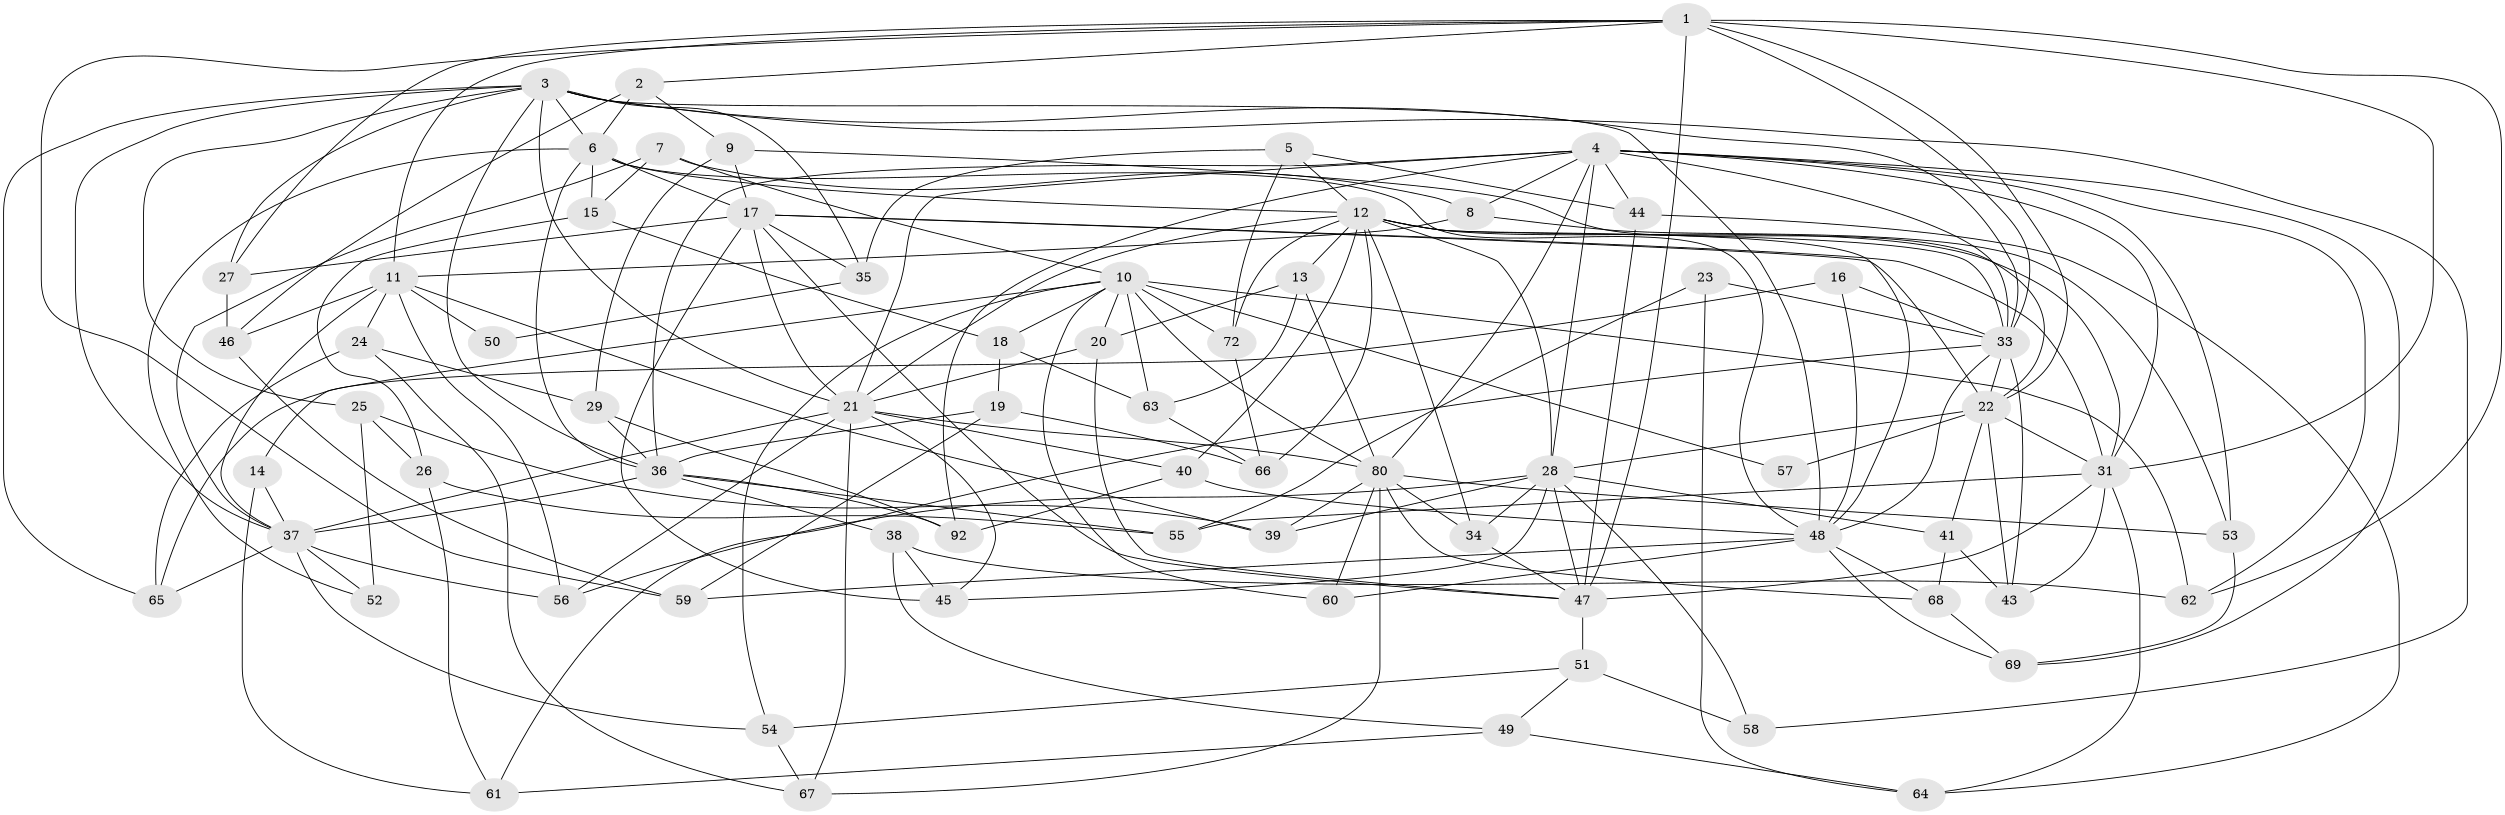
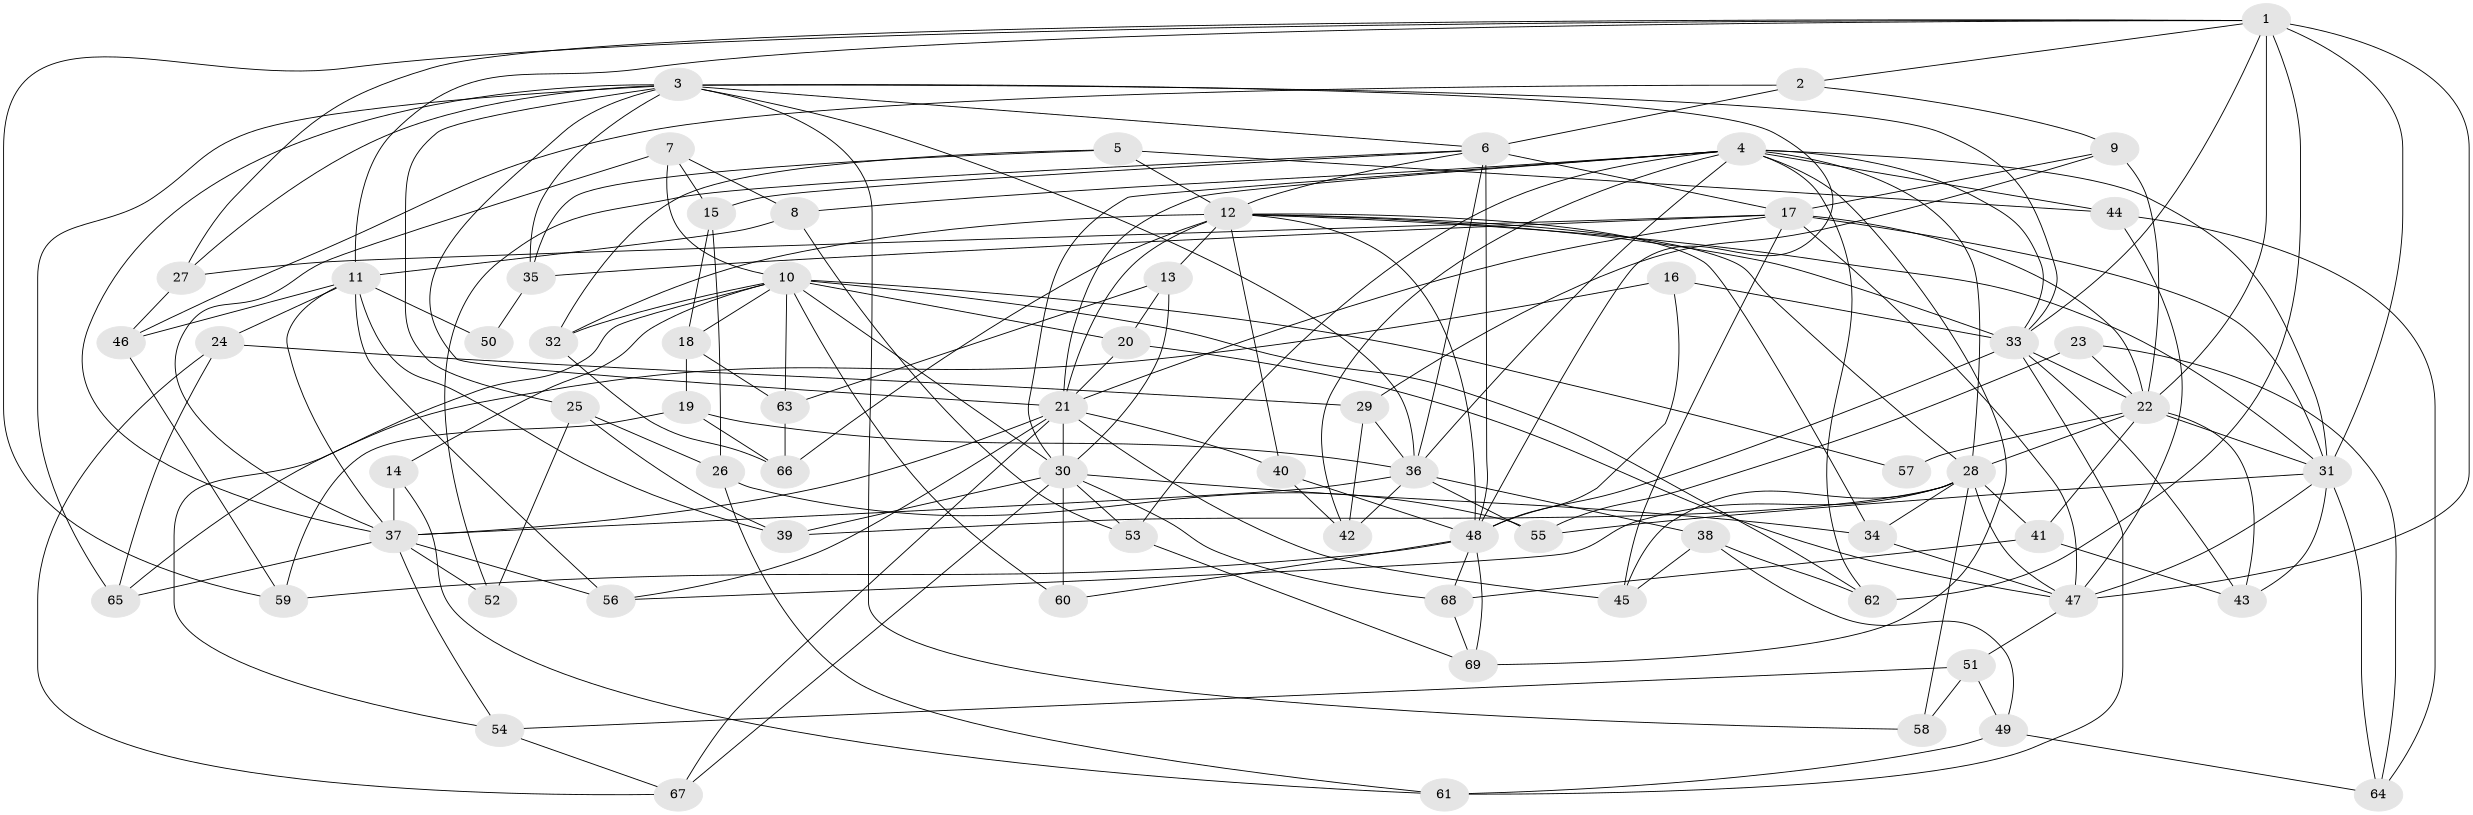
(1856, 310) -> (2112, 375)
(1232, 343) -> (554, 343)
(1380, 472) -> (1063, 472)
(959, 537) -> (1348, 537)
